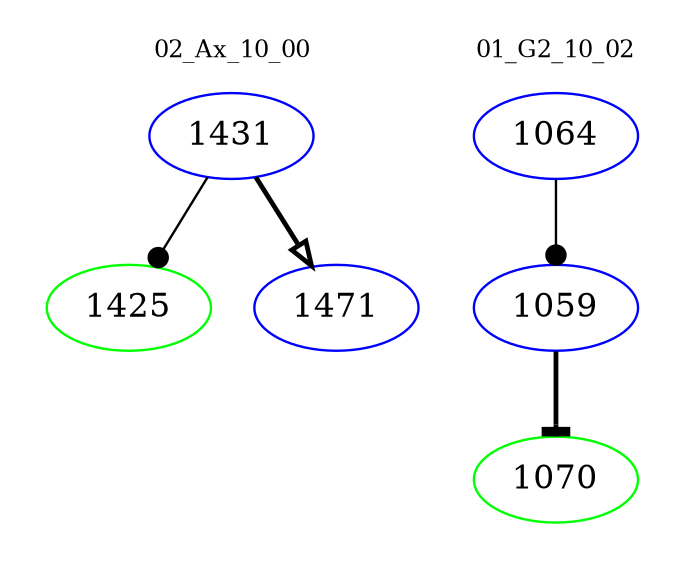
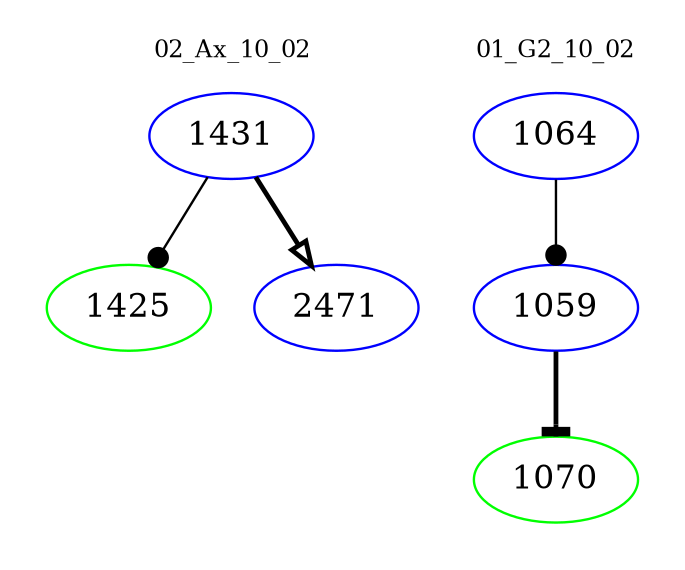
(233, 51) -> (233, 51)
(336, 308) -> (336, 308)
